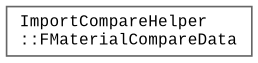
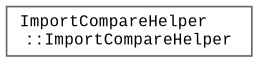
(129, 31) -> (129, 31)
